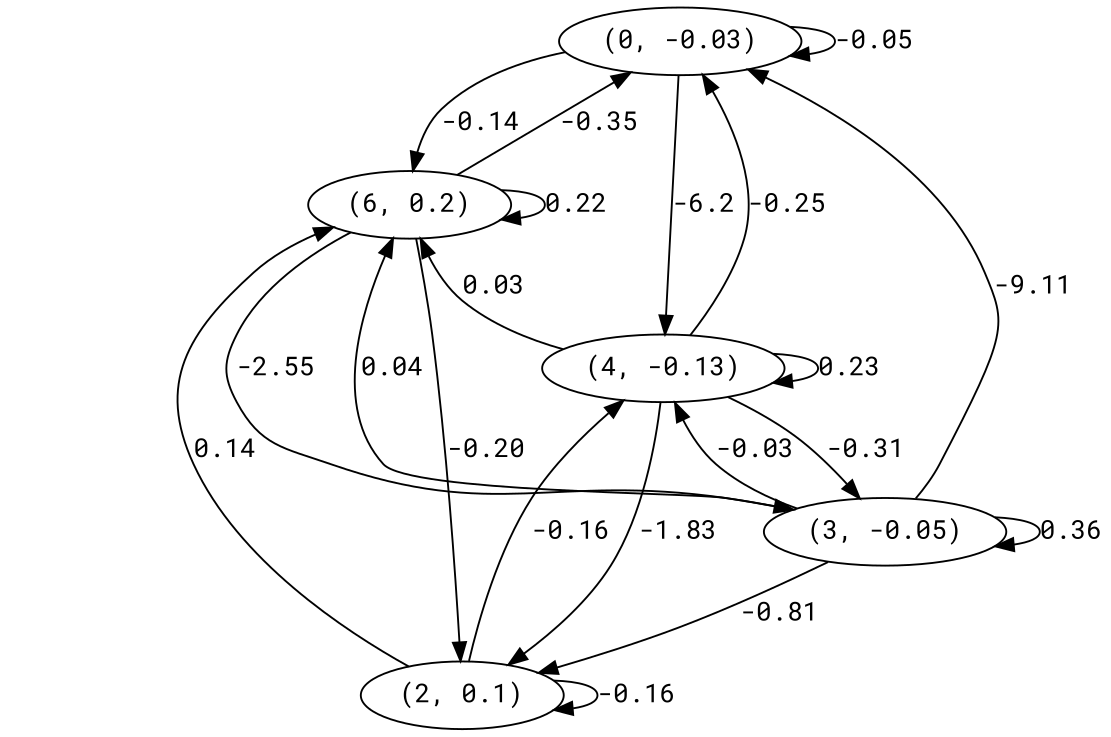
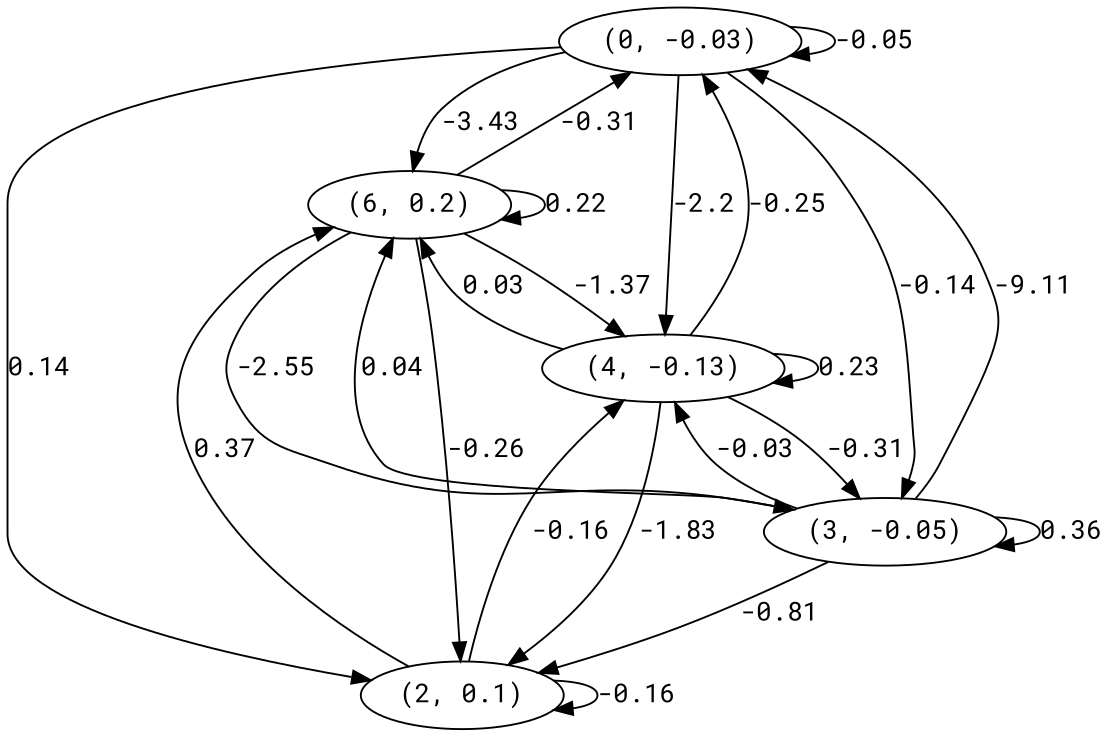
(481, 123) -> (481, 123)
(599, 123) -> (599, 123)
(705, 205) -> (705, 205)
none -> (881, 249)
none -> (8, 262)
none -> (539, 276)
(226, 450) -> (226, 450)
(487, 450) -> (487, 450)
